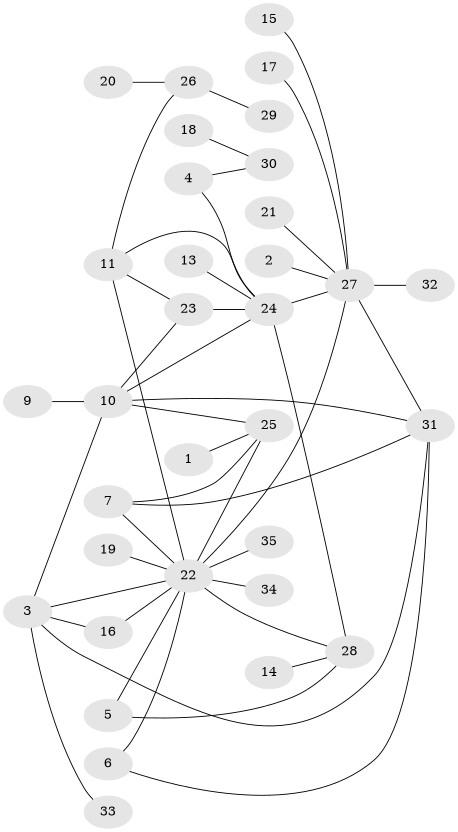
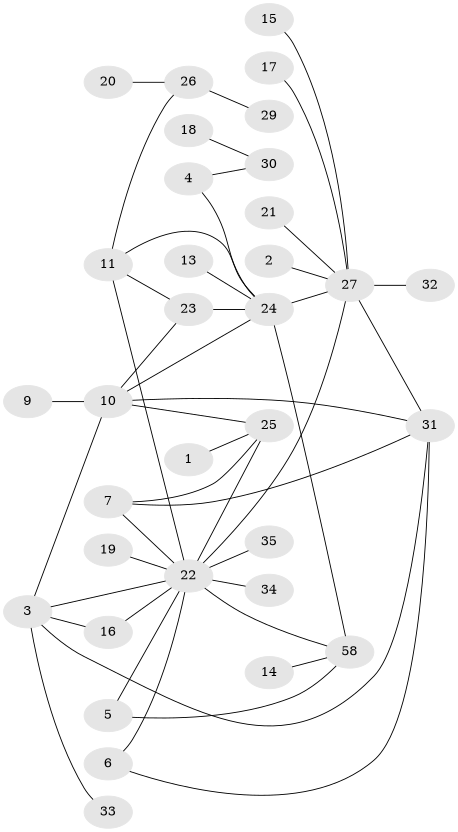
(350, 652) -> (350, 652)
